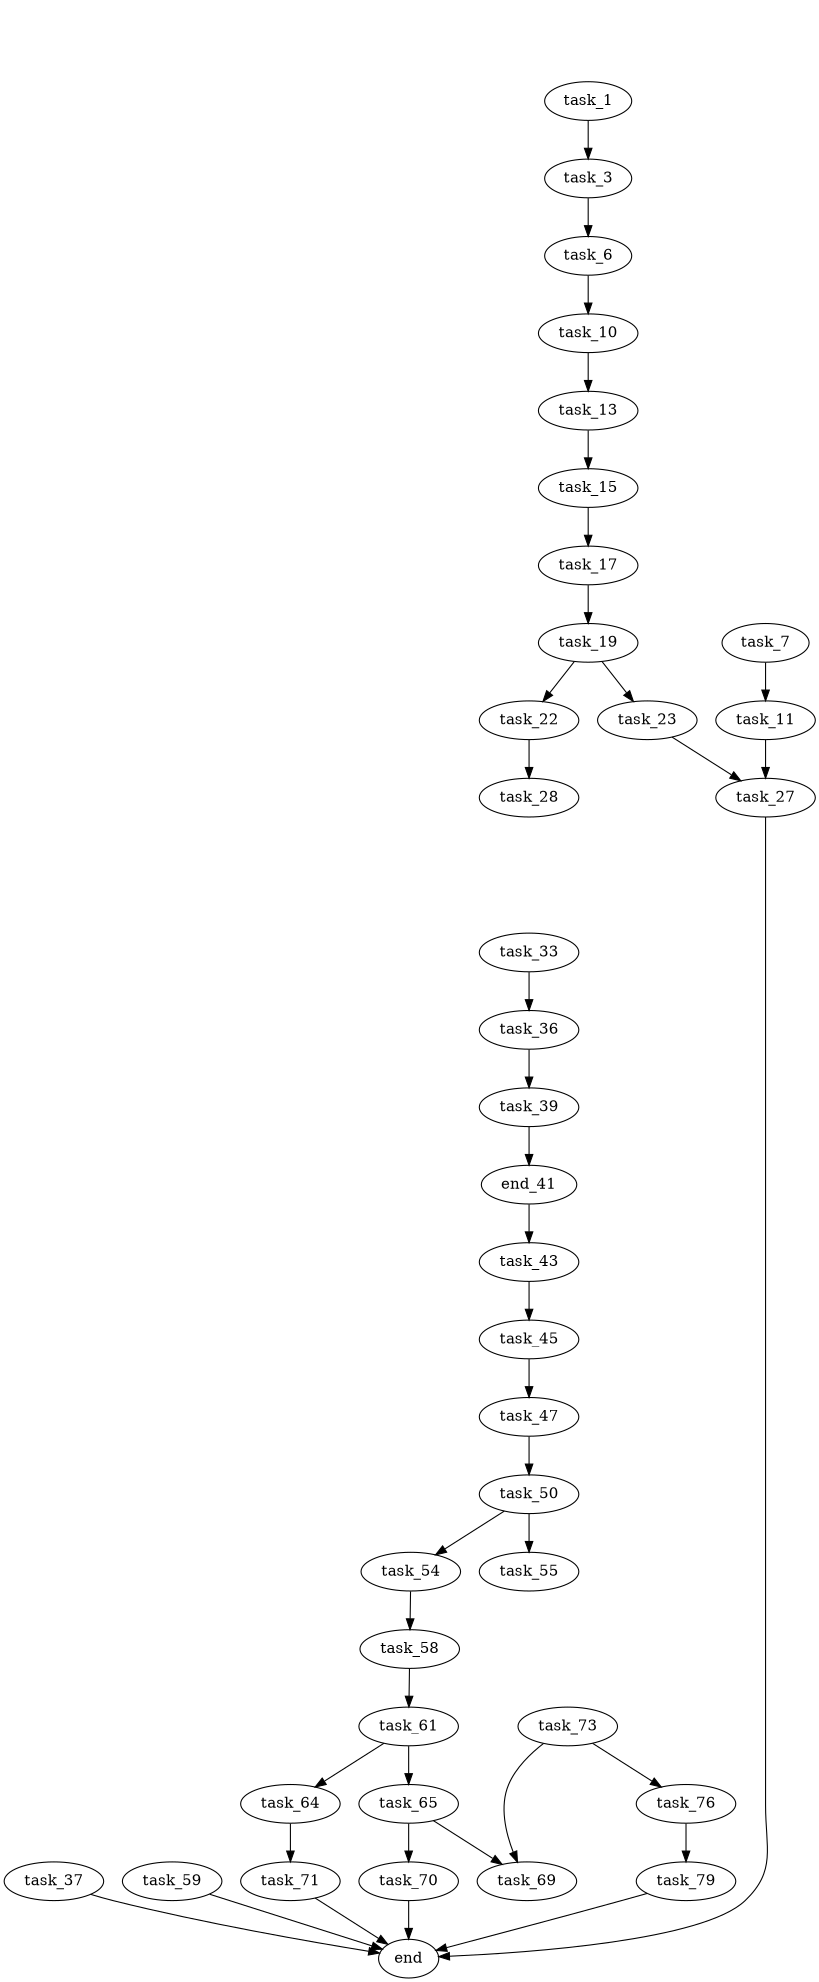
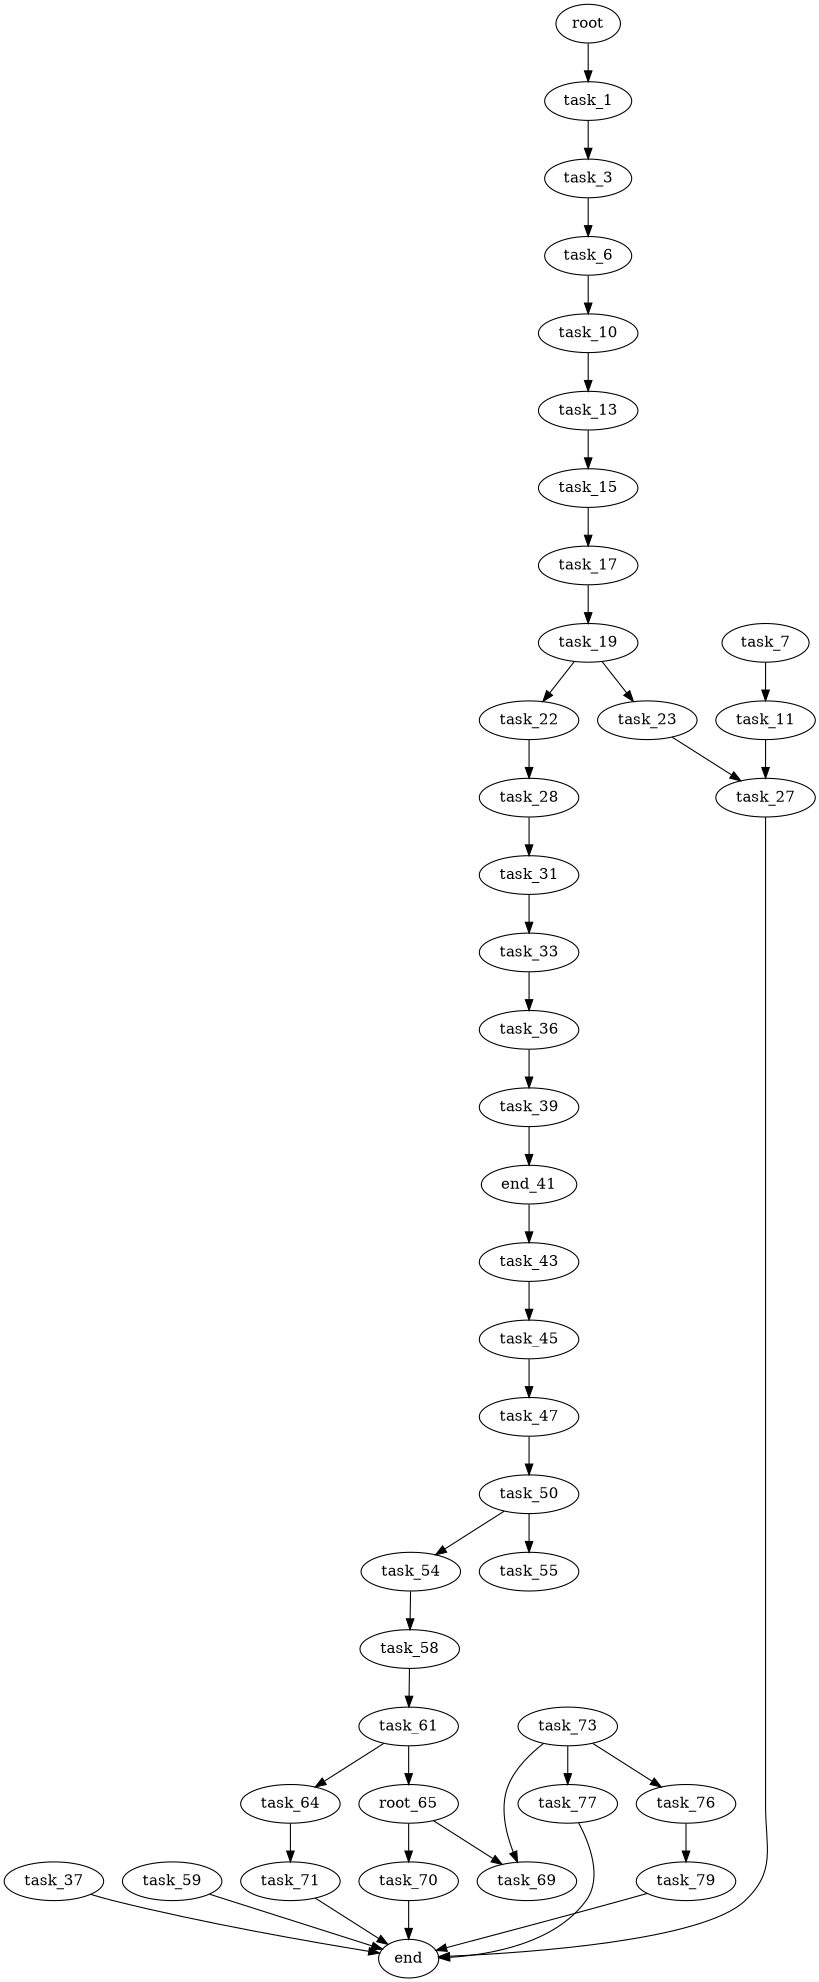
none -> (588, 24)
none -> (529, 875)
(409, 1804) -> (409, 1804)
none -> (568, 1804)
